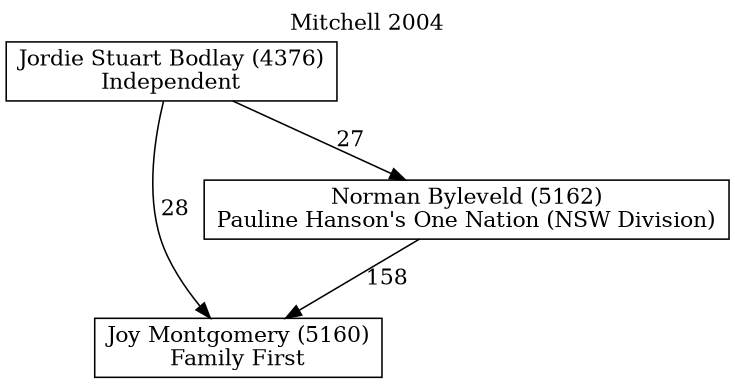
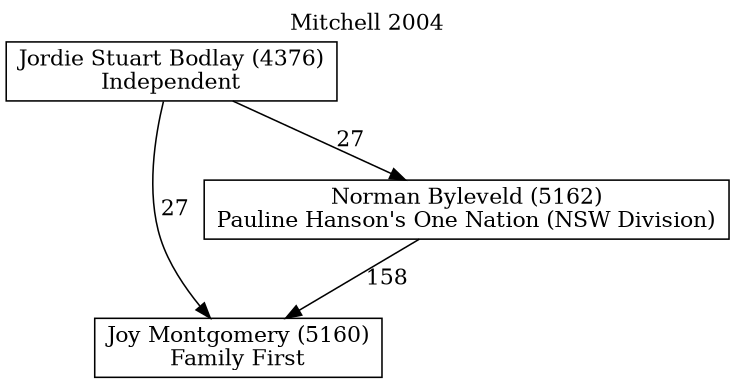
(175, 210) -> (175, 210)
